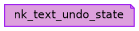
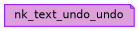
(69, 15) -> (69, 15)
